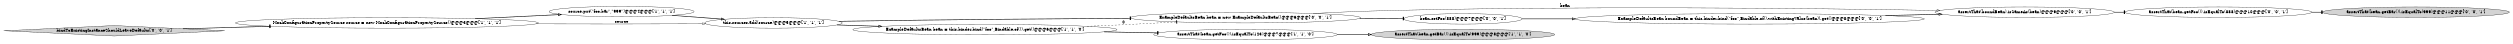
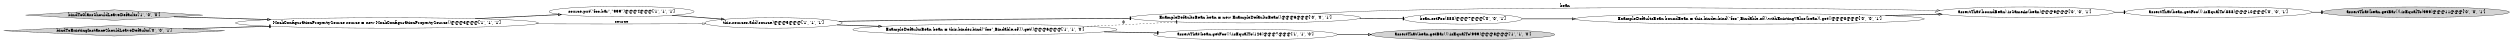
none -> (114, 15)
